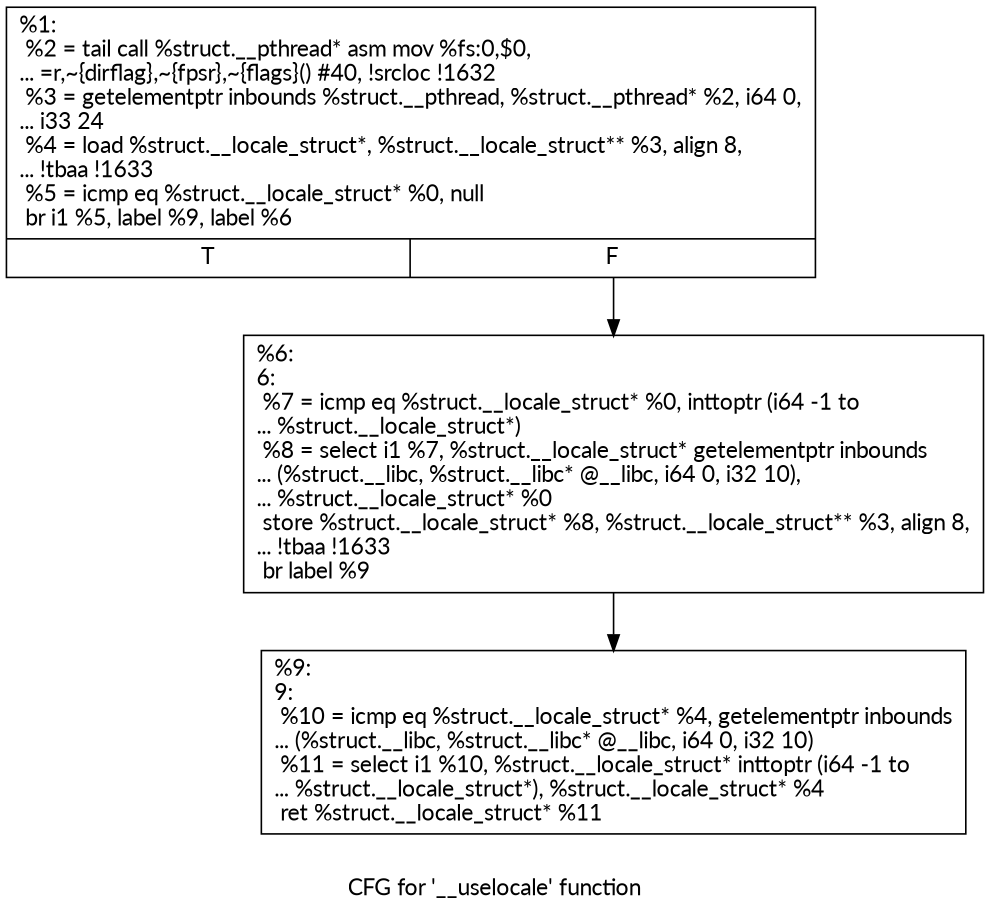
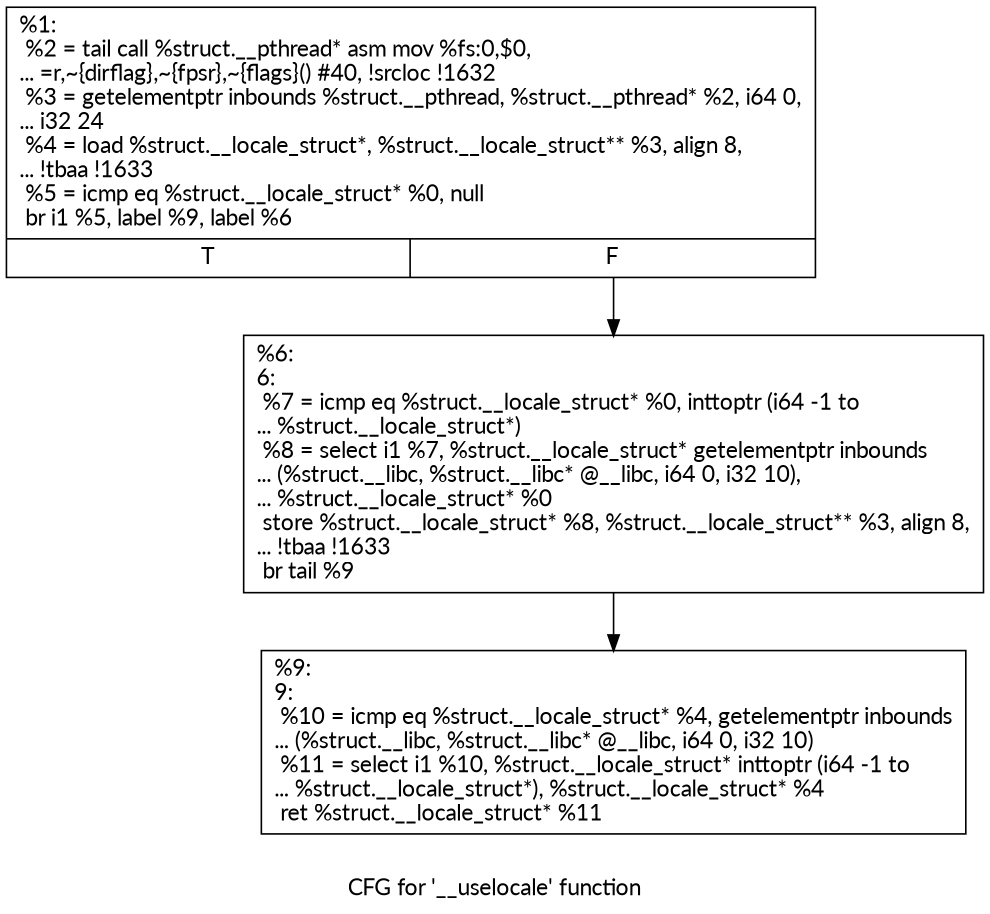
(62, 122) -> (62, 122)
(314, 572) -> (306, 572)
